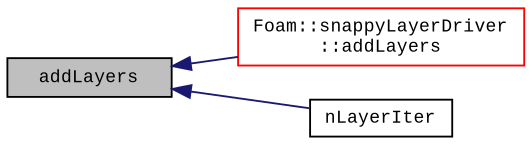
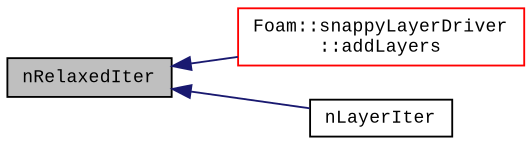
(90, 78) -> (90, 78)
